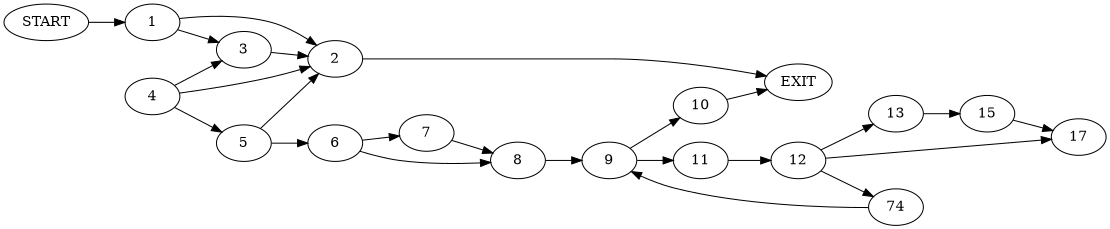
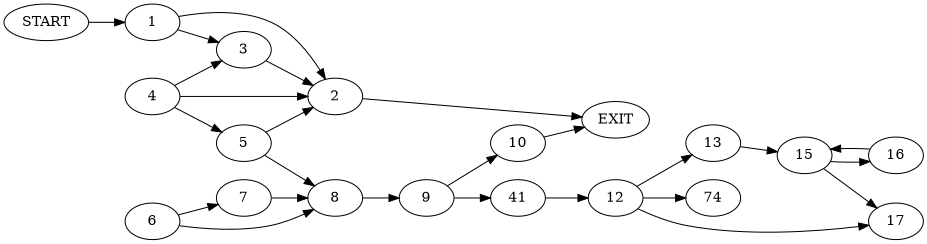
(285, 143) -> (285, 168)
none -> (896, 155)
(701, 160) -> (518, 198)
(753, 202) -> none
